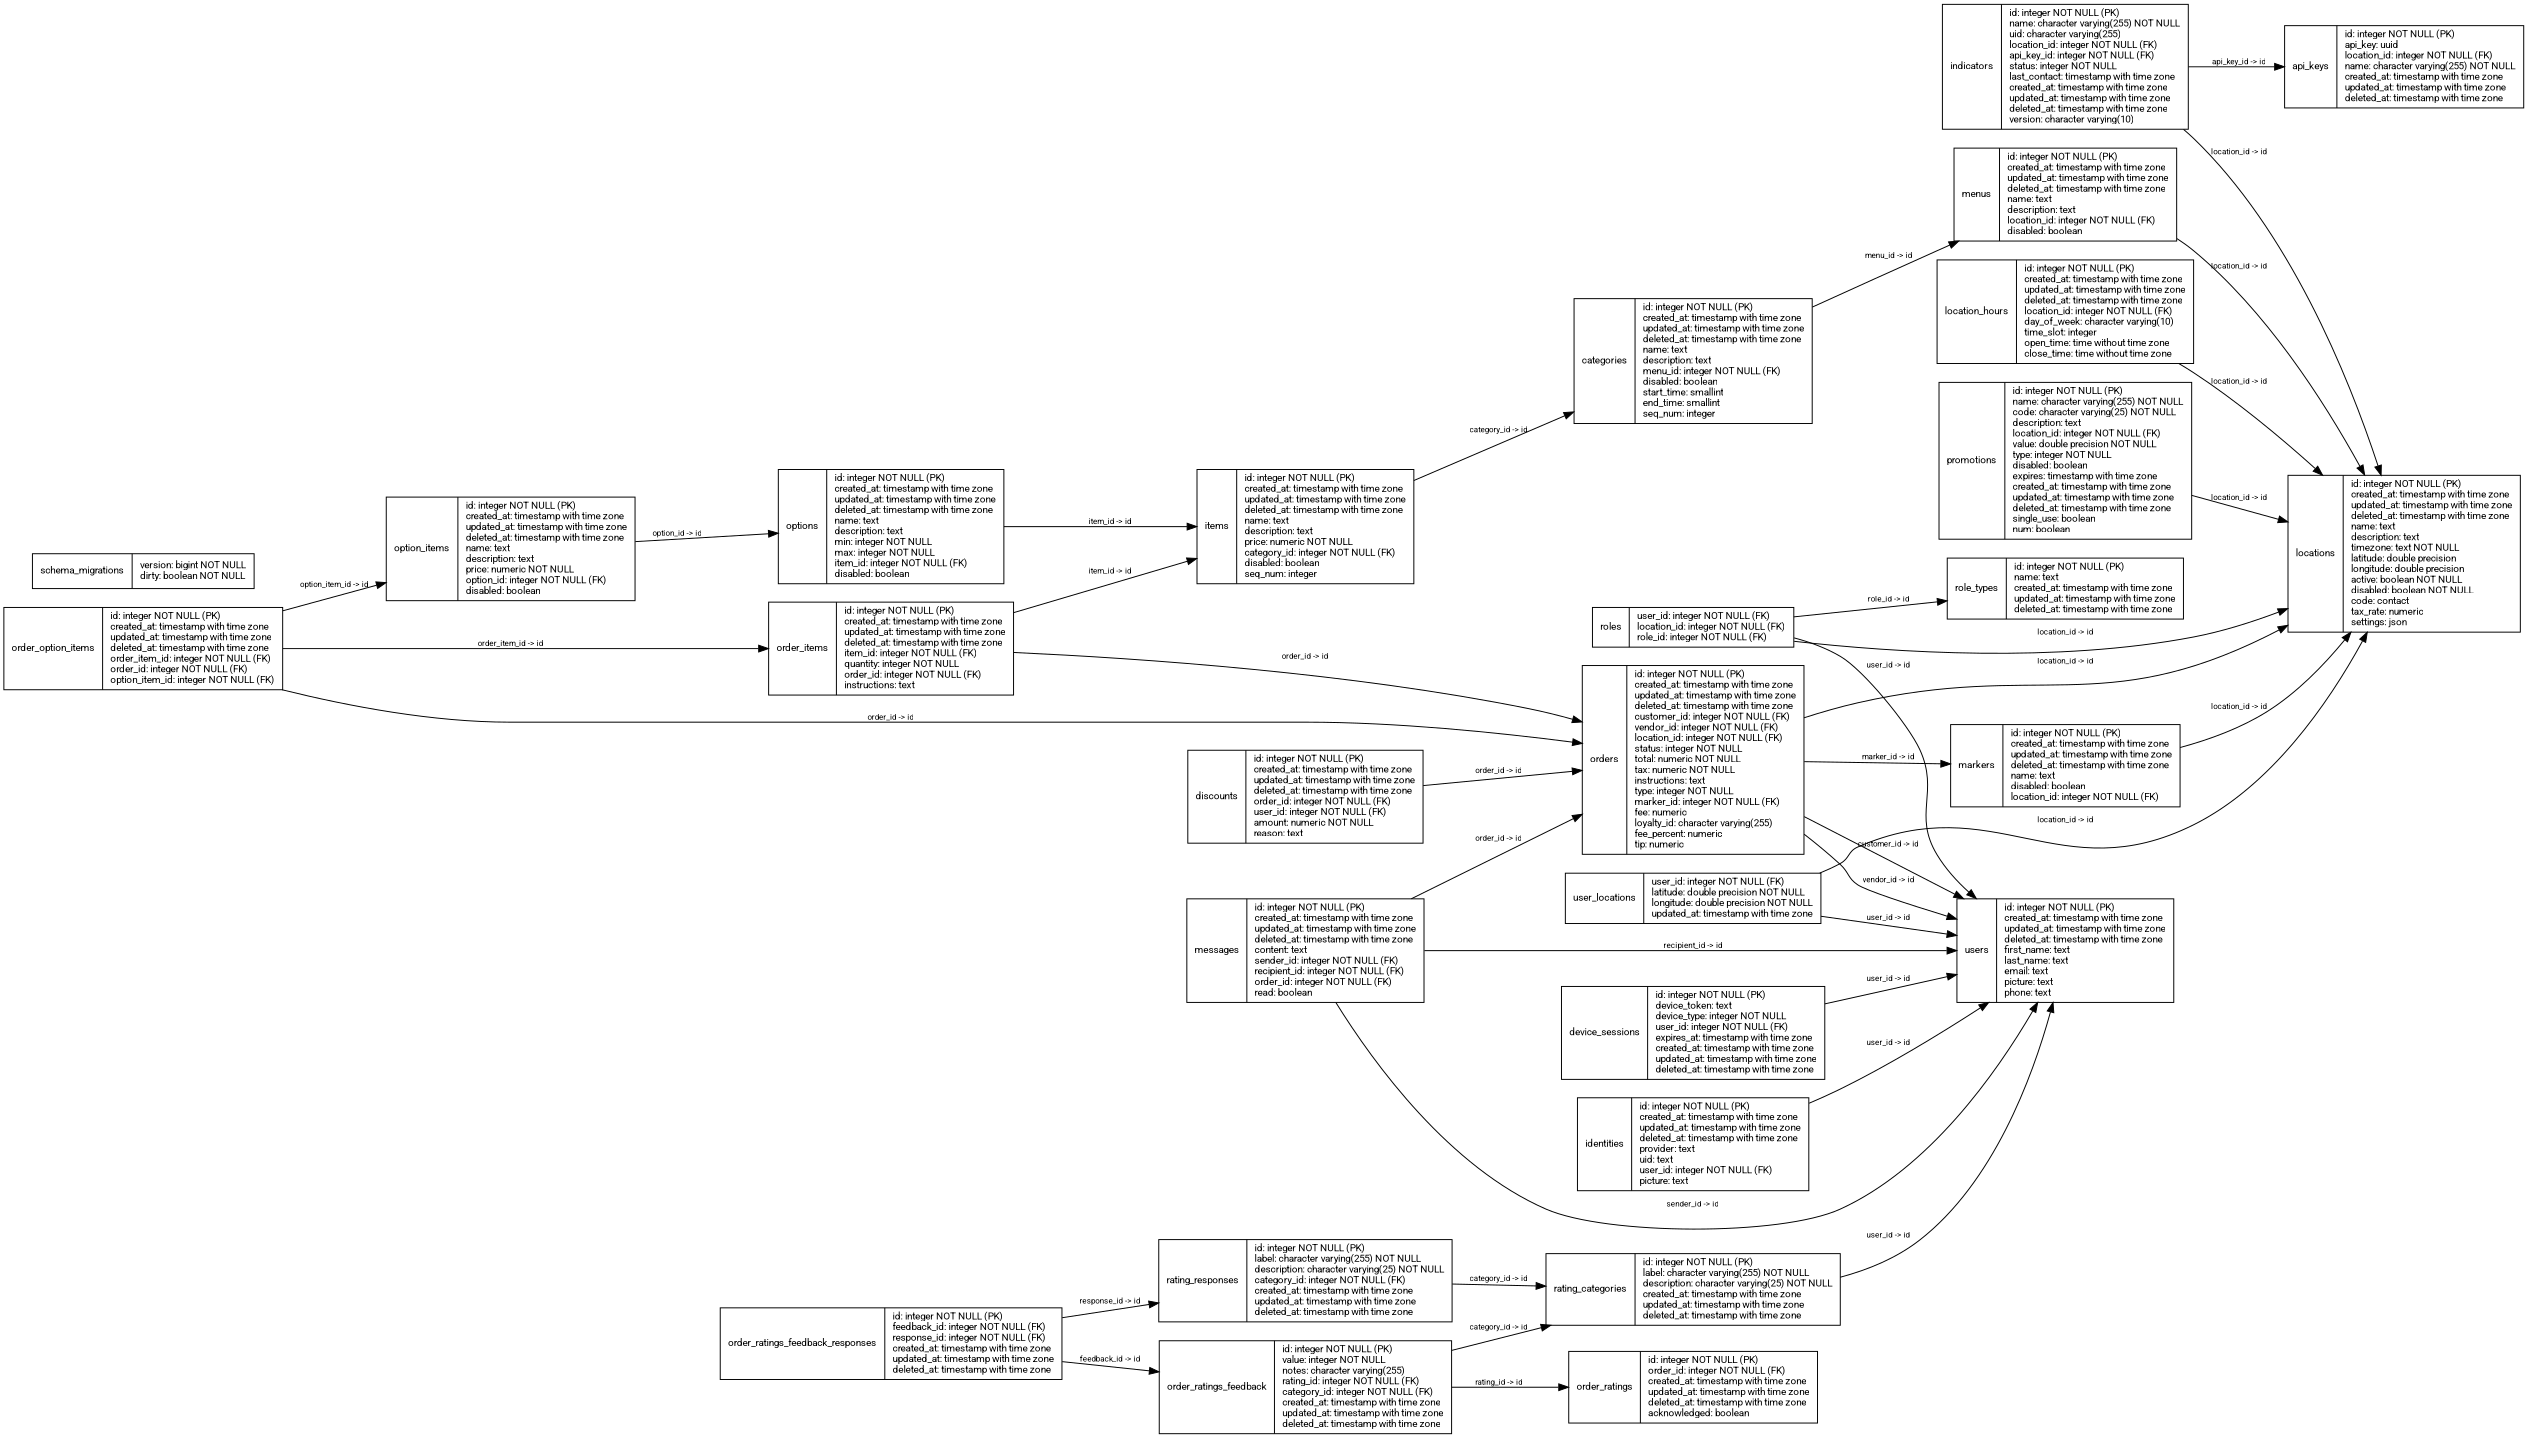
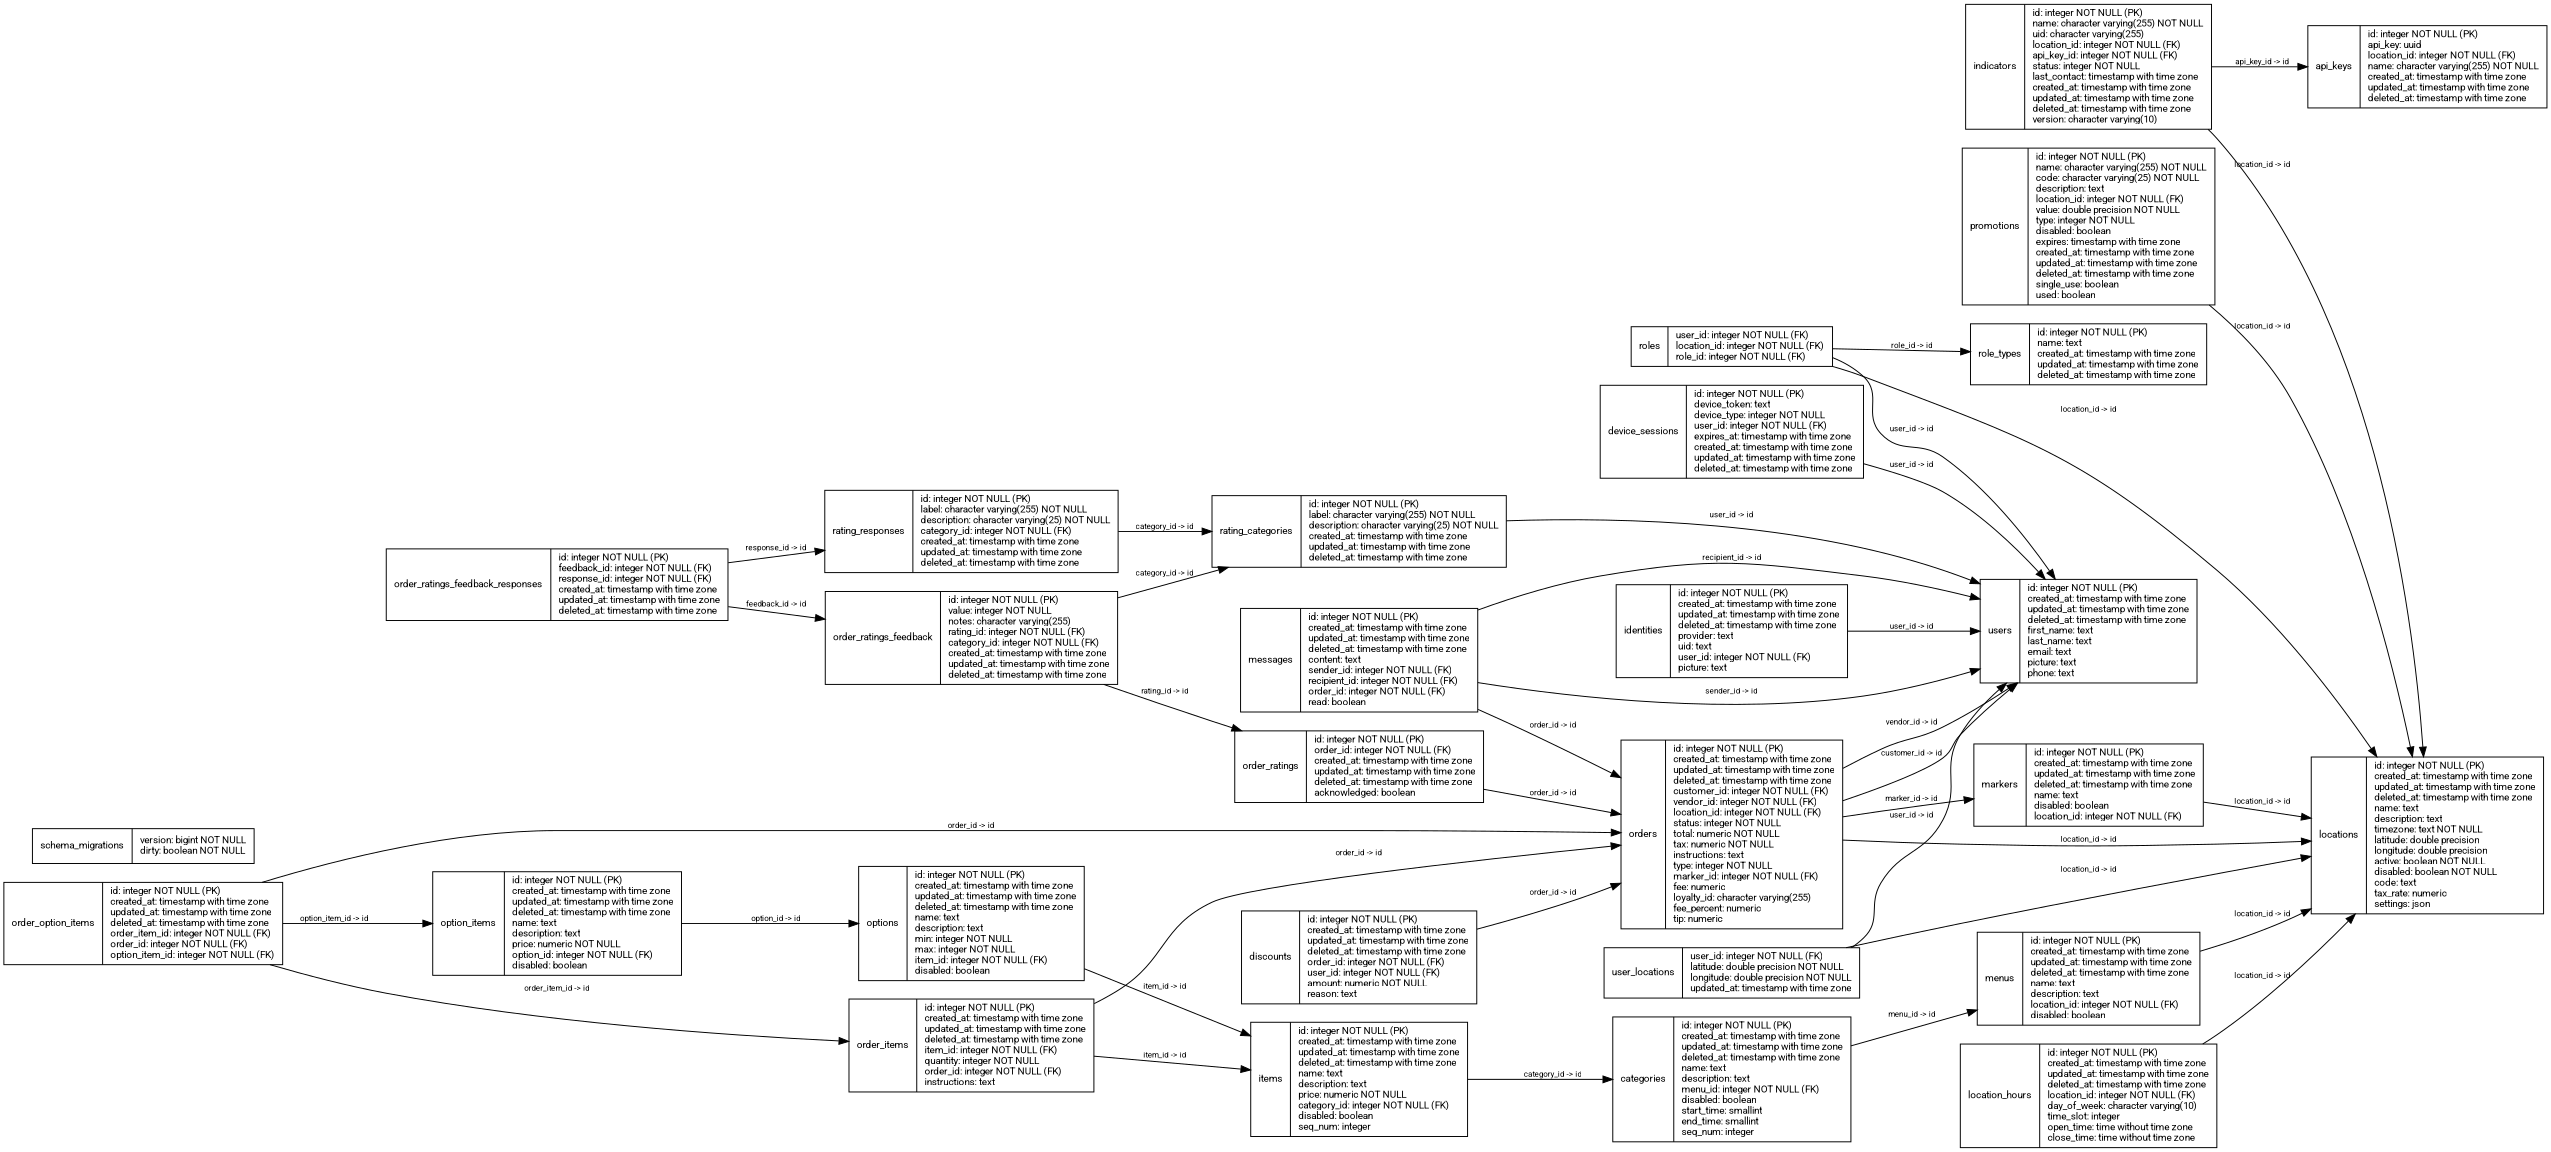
(2042, 530) -> (2066, 295)
(2380, 601) -> (2395, 883)
none -> (1547, 801)
